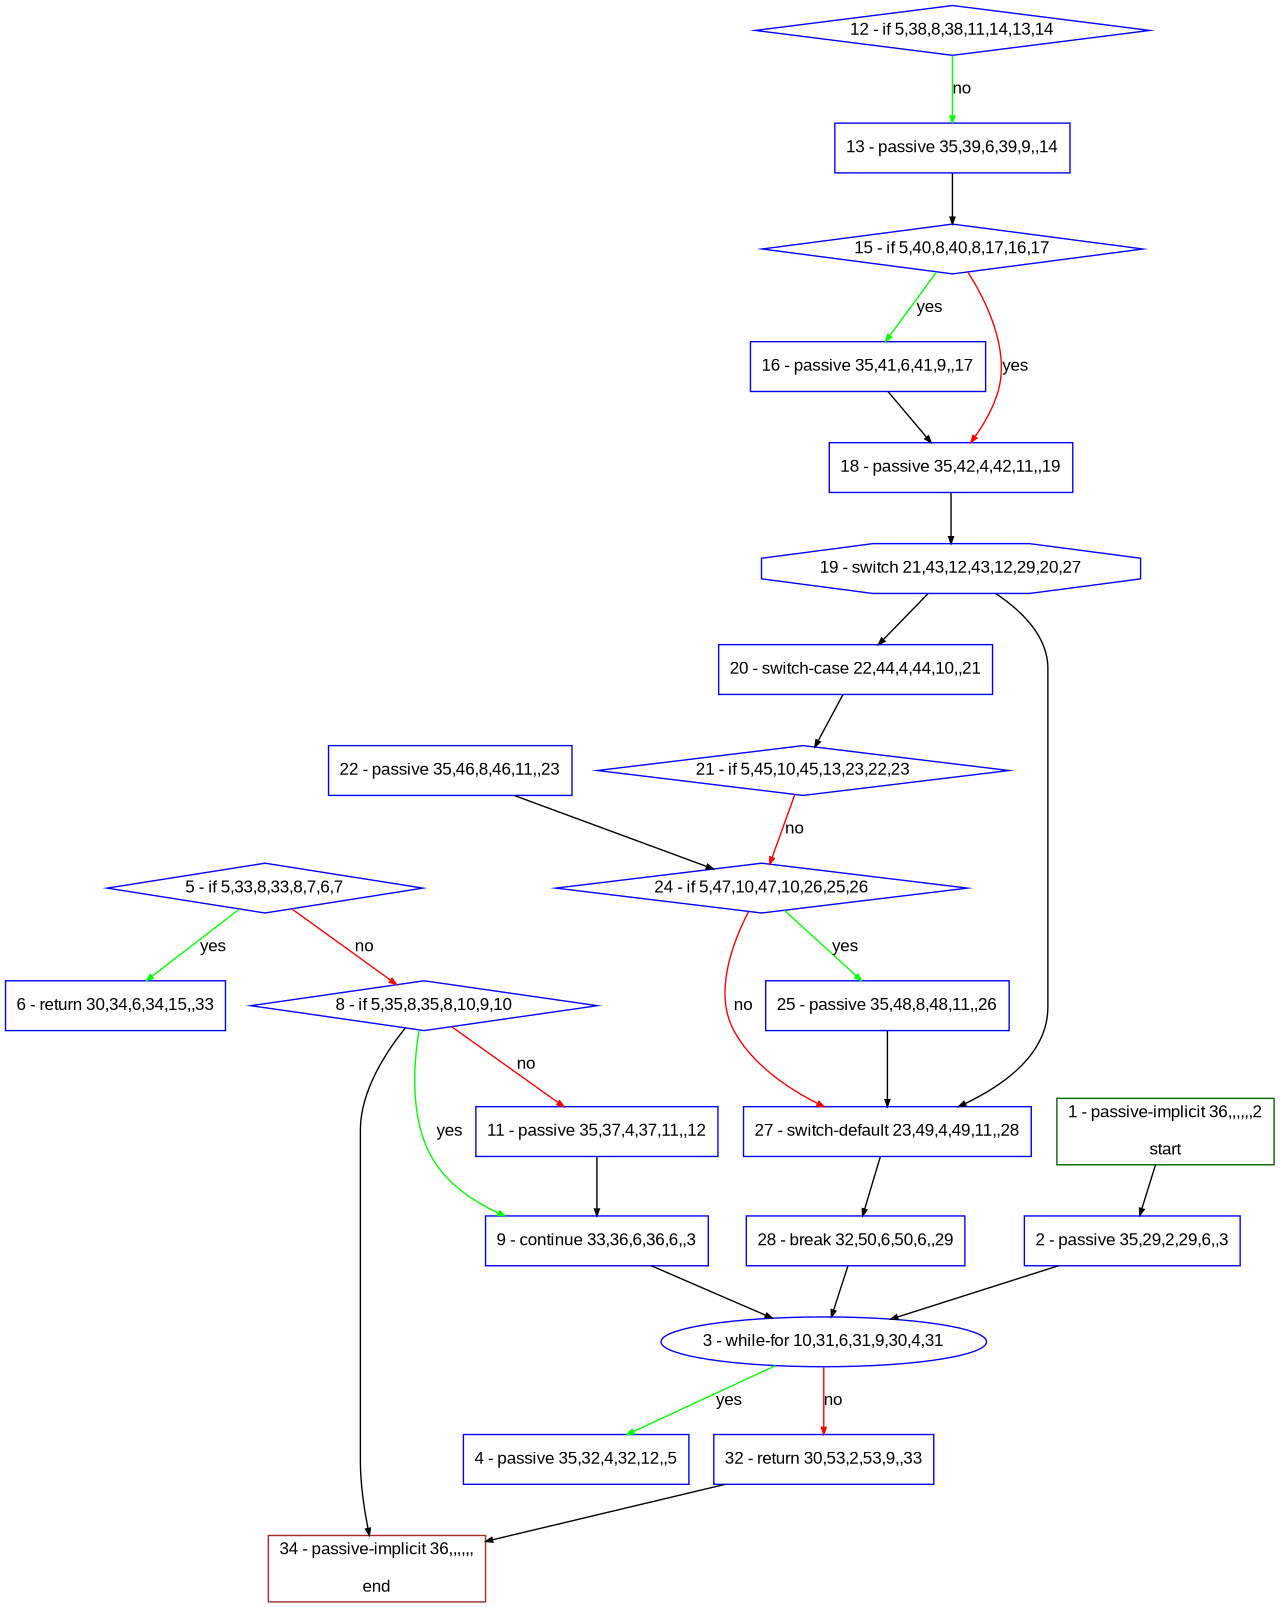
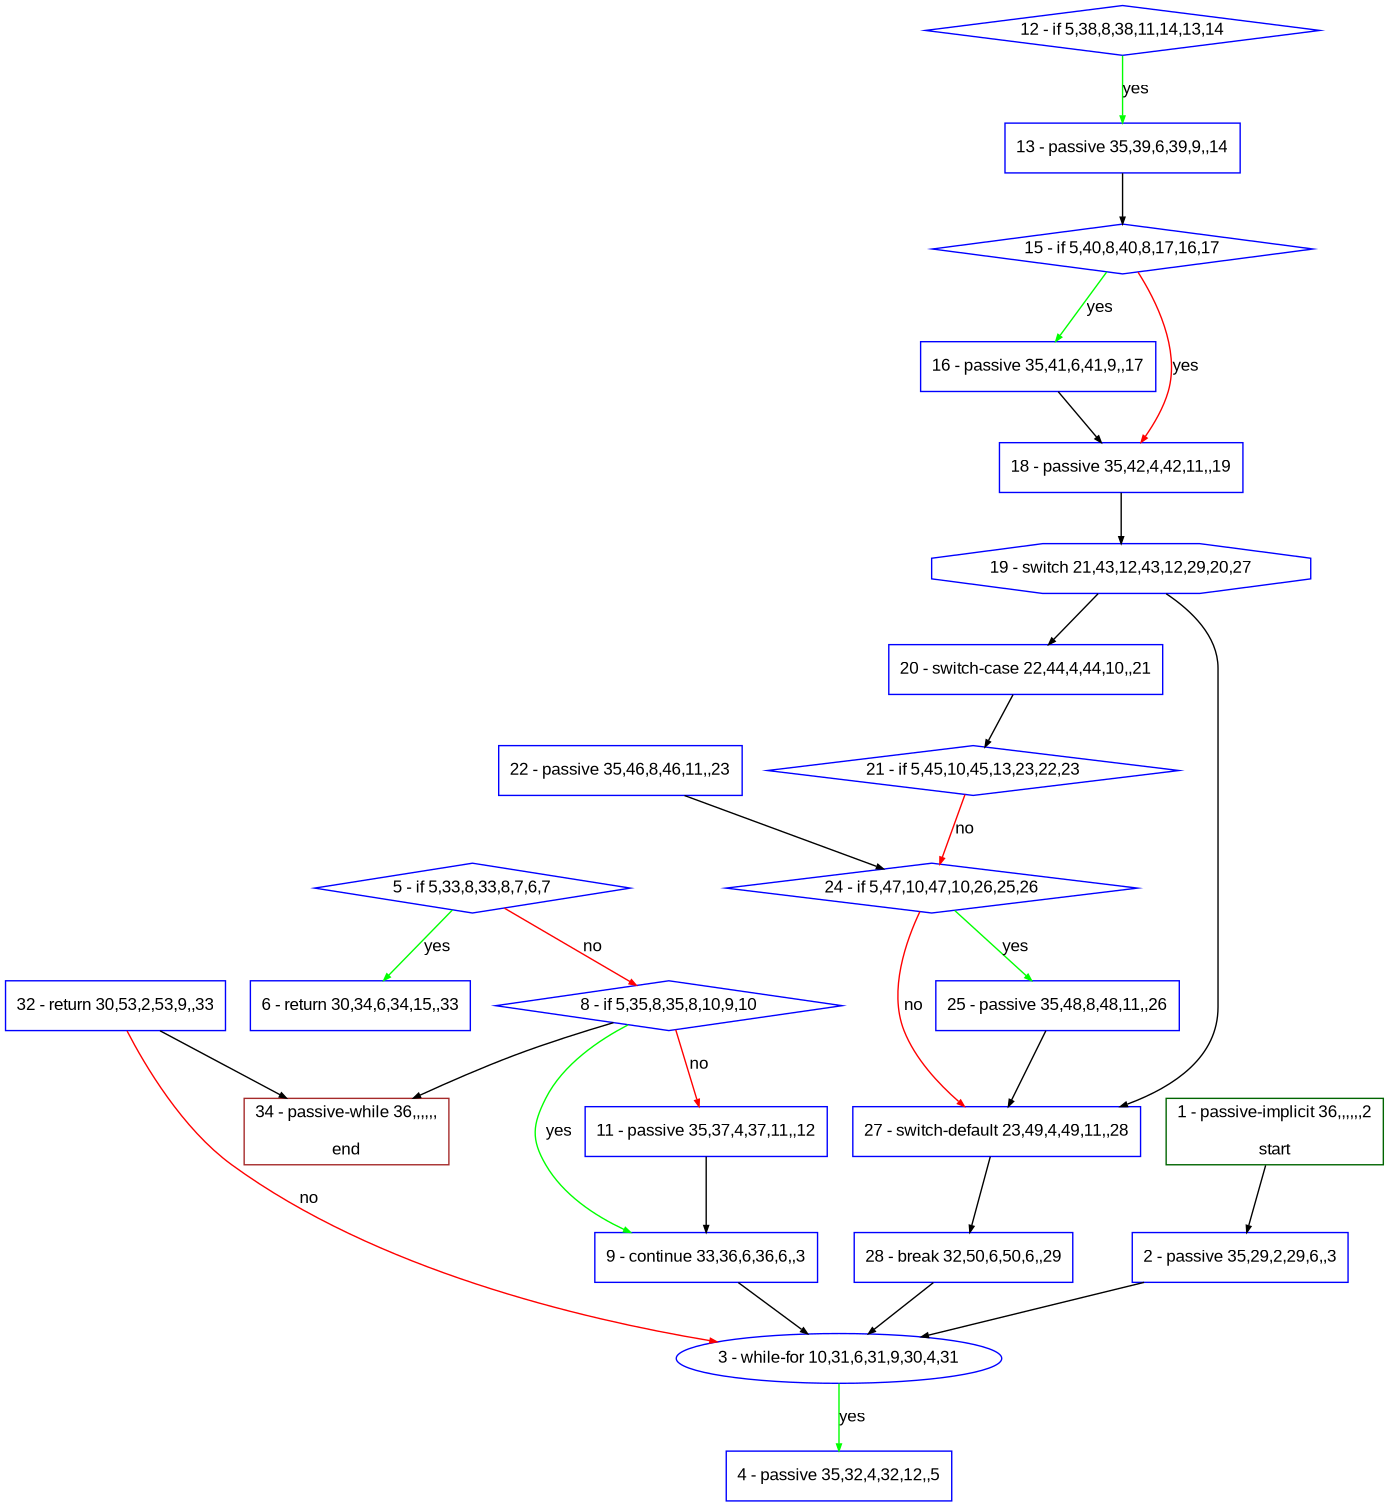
(962, 89) -> (1136, 89)
(824, 1397) -> (381, 1248)
(377, 1569) -> (347, 1132)
